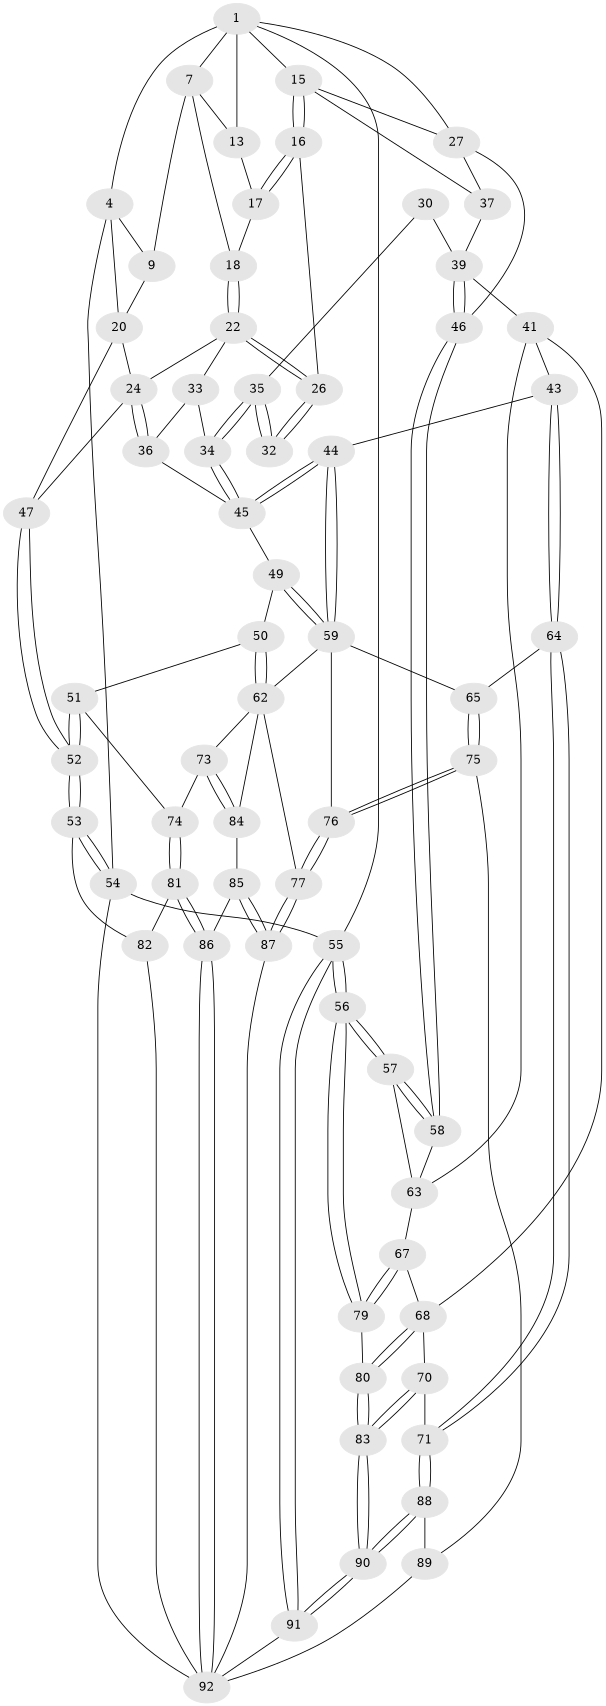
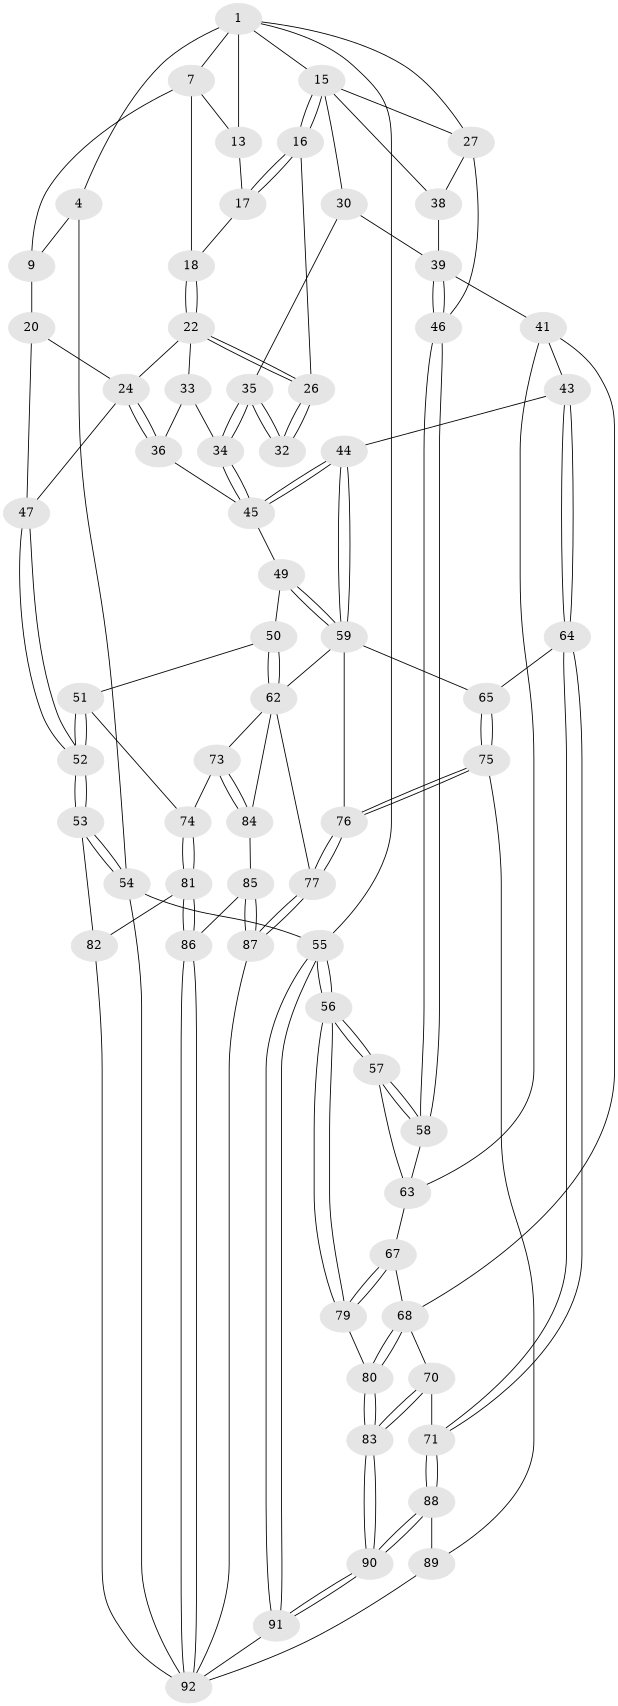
none -> (334, 142)
(488, 204) -> (439, 204)
(115, 266) -> none
